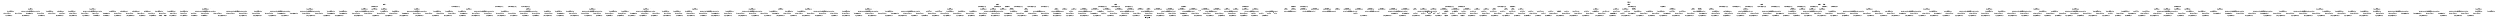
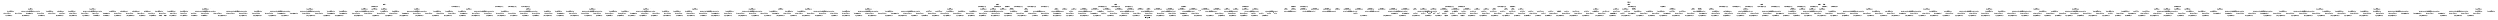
(1207, 13) -> none
